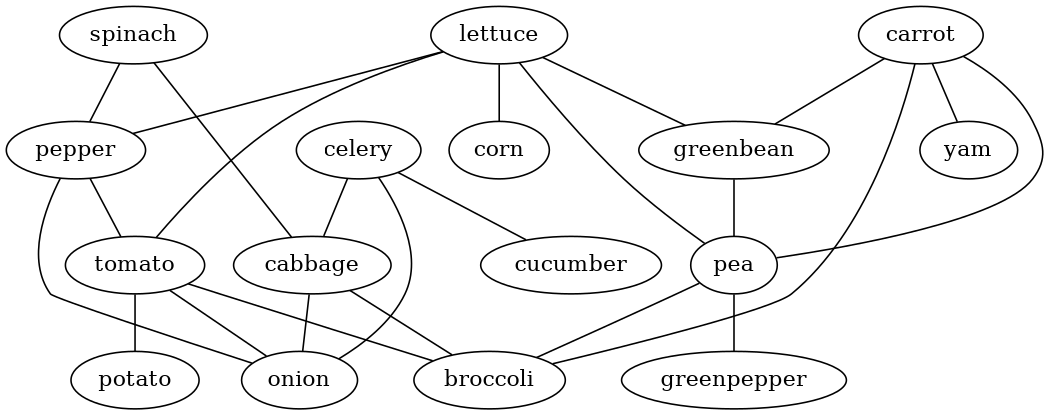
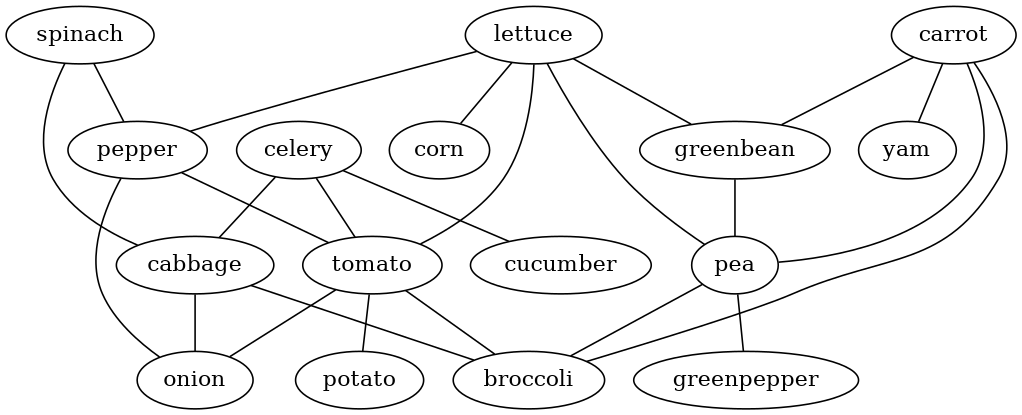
(410, 279) -> (336, 208)
